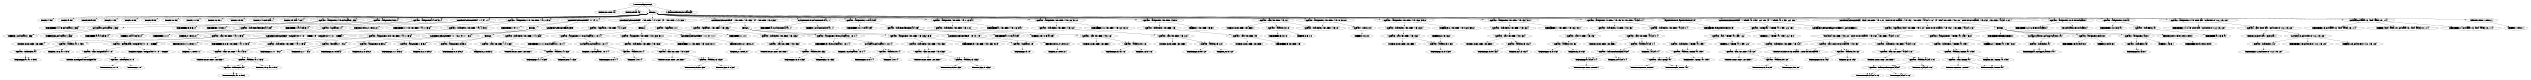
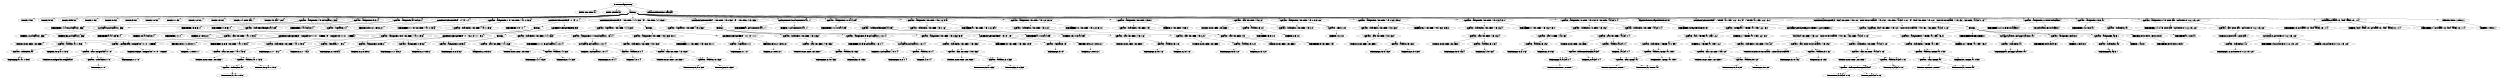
(682, 32) -> (739, 40)
(1441, 40) -> (1406, 48)
(116, 63) -> (113, 56)
